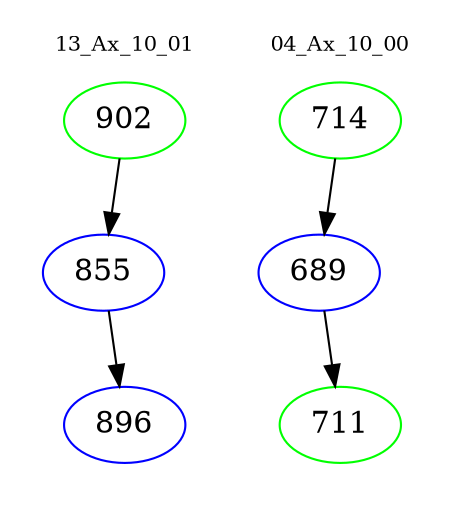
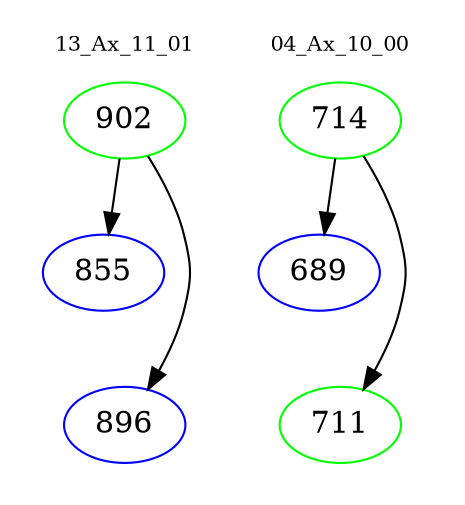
(125, 45) -> (125, 45)
(113, 338) -> (189, 262)
(328, 338) -> (405, 262)
